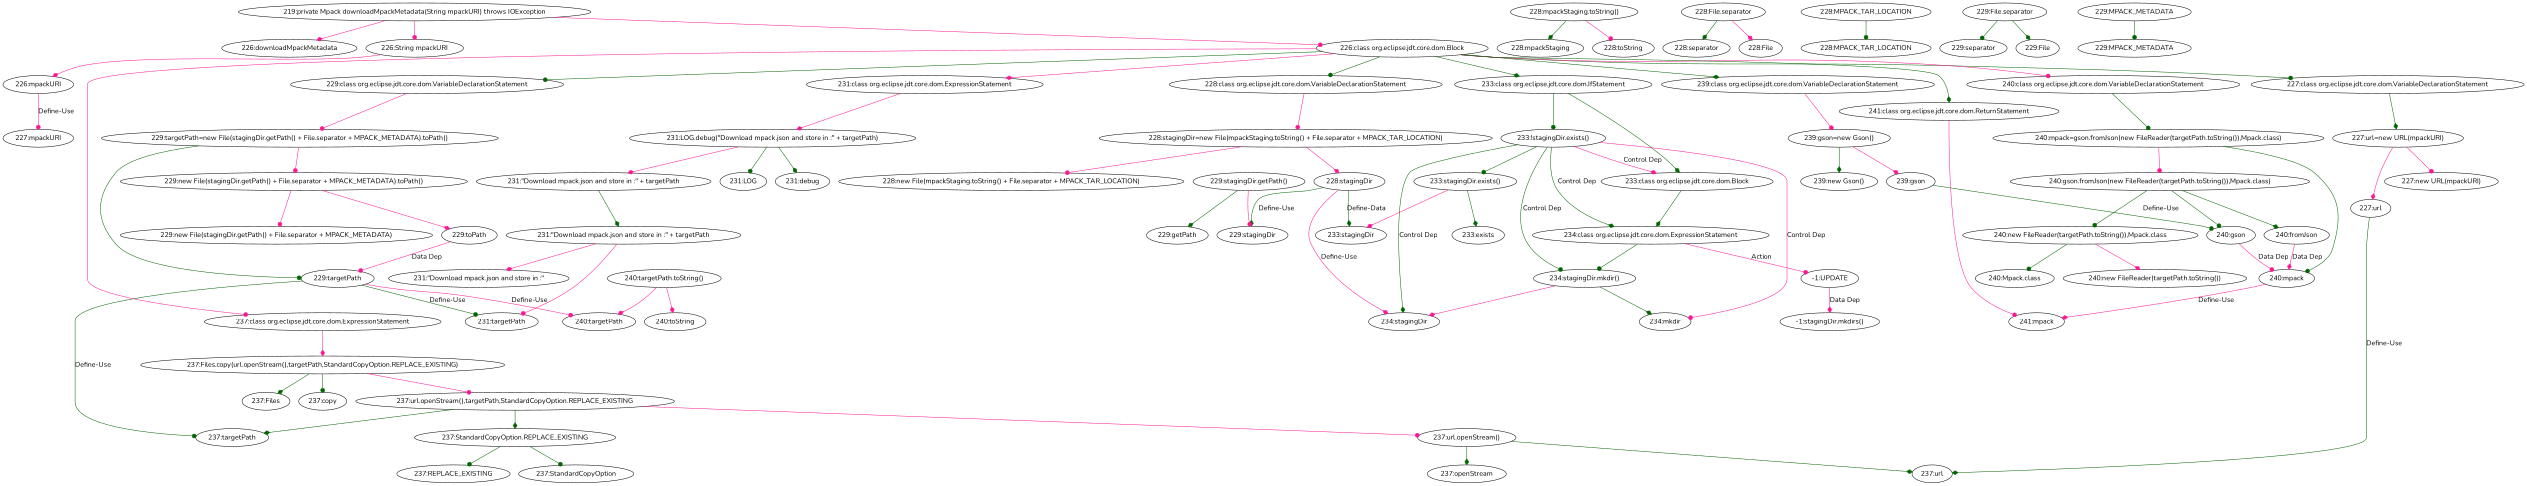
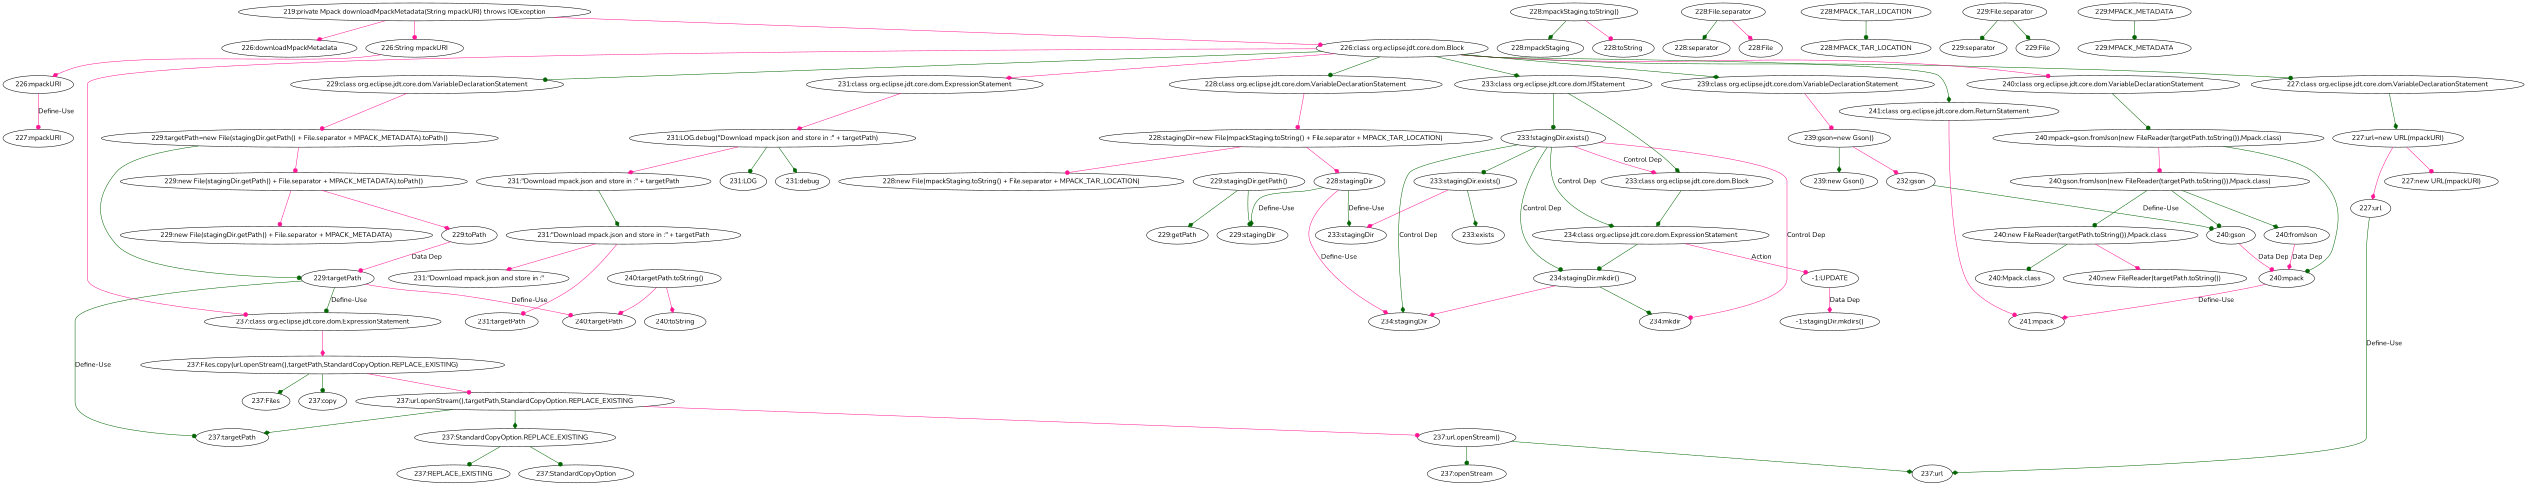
(1911, 181) -> (1911, 181)
(1248, 206) -> (1248, 206)
(1367, 208) -> (1367, 208)
(418, 300) -> (331, 298)
(1467, 454) -> (1467, 454)
